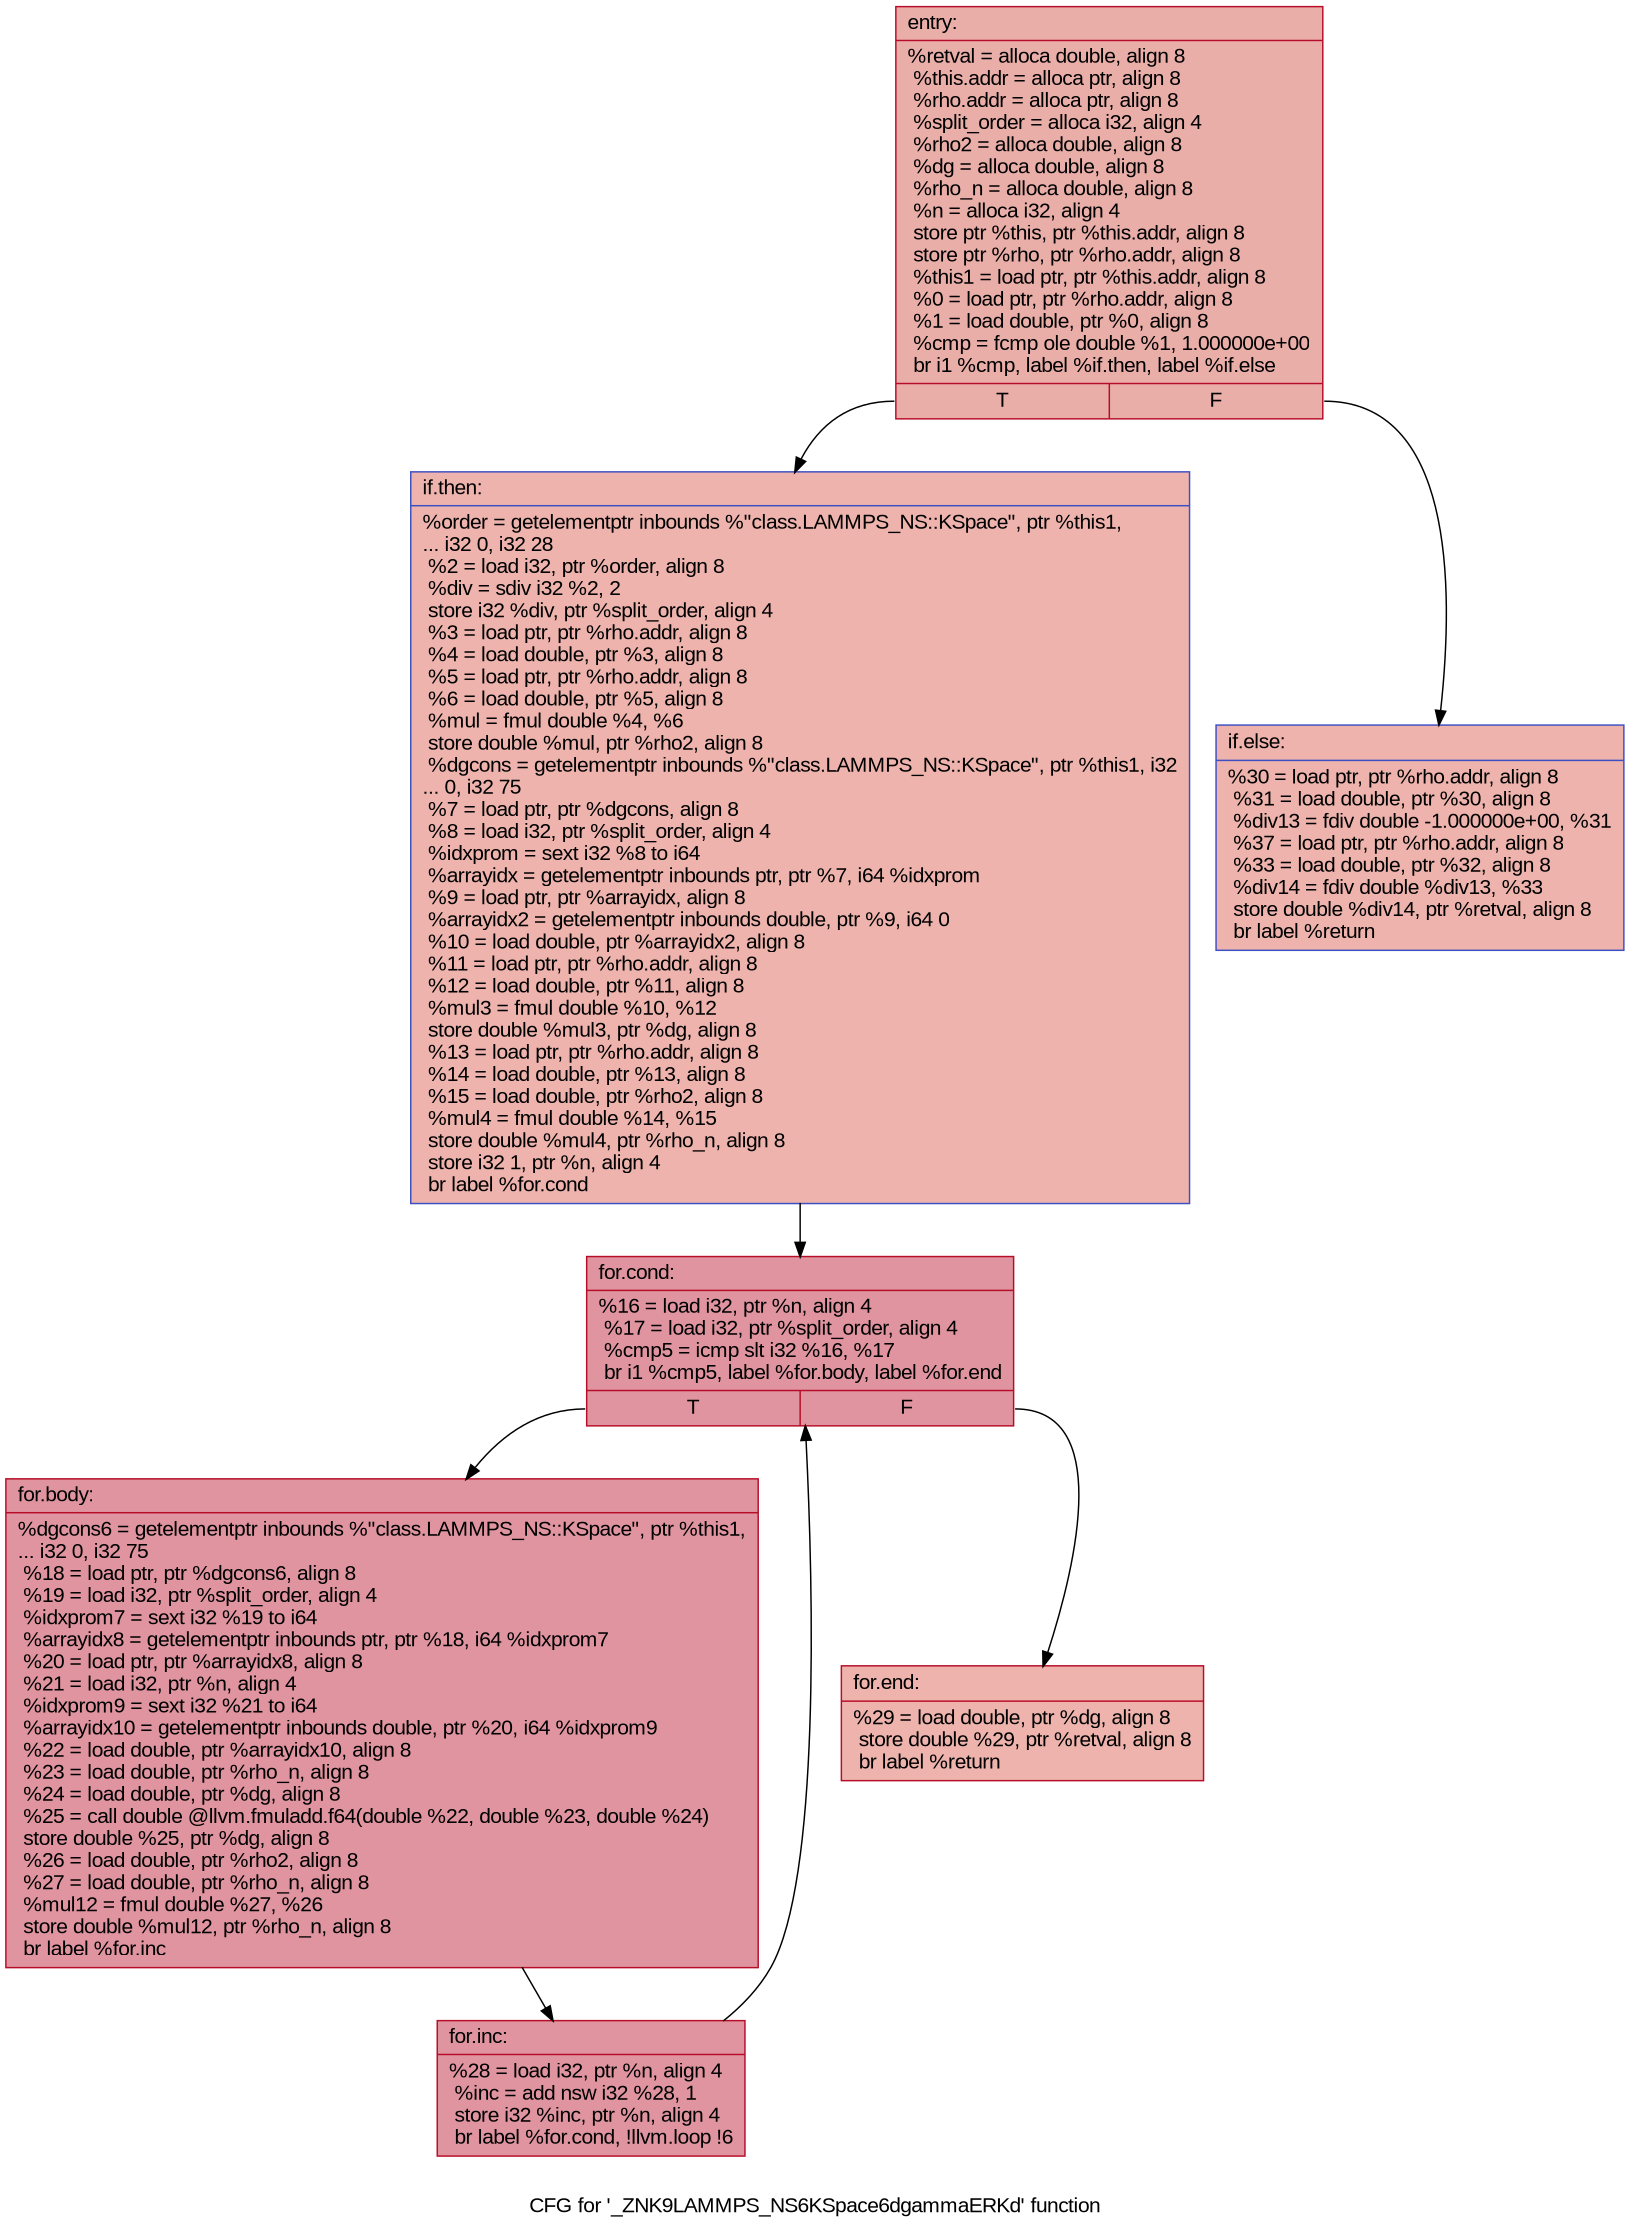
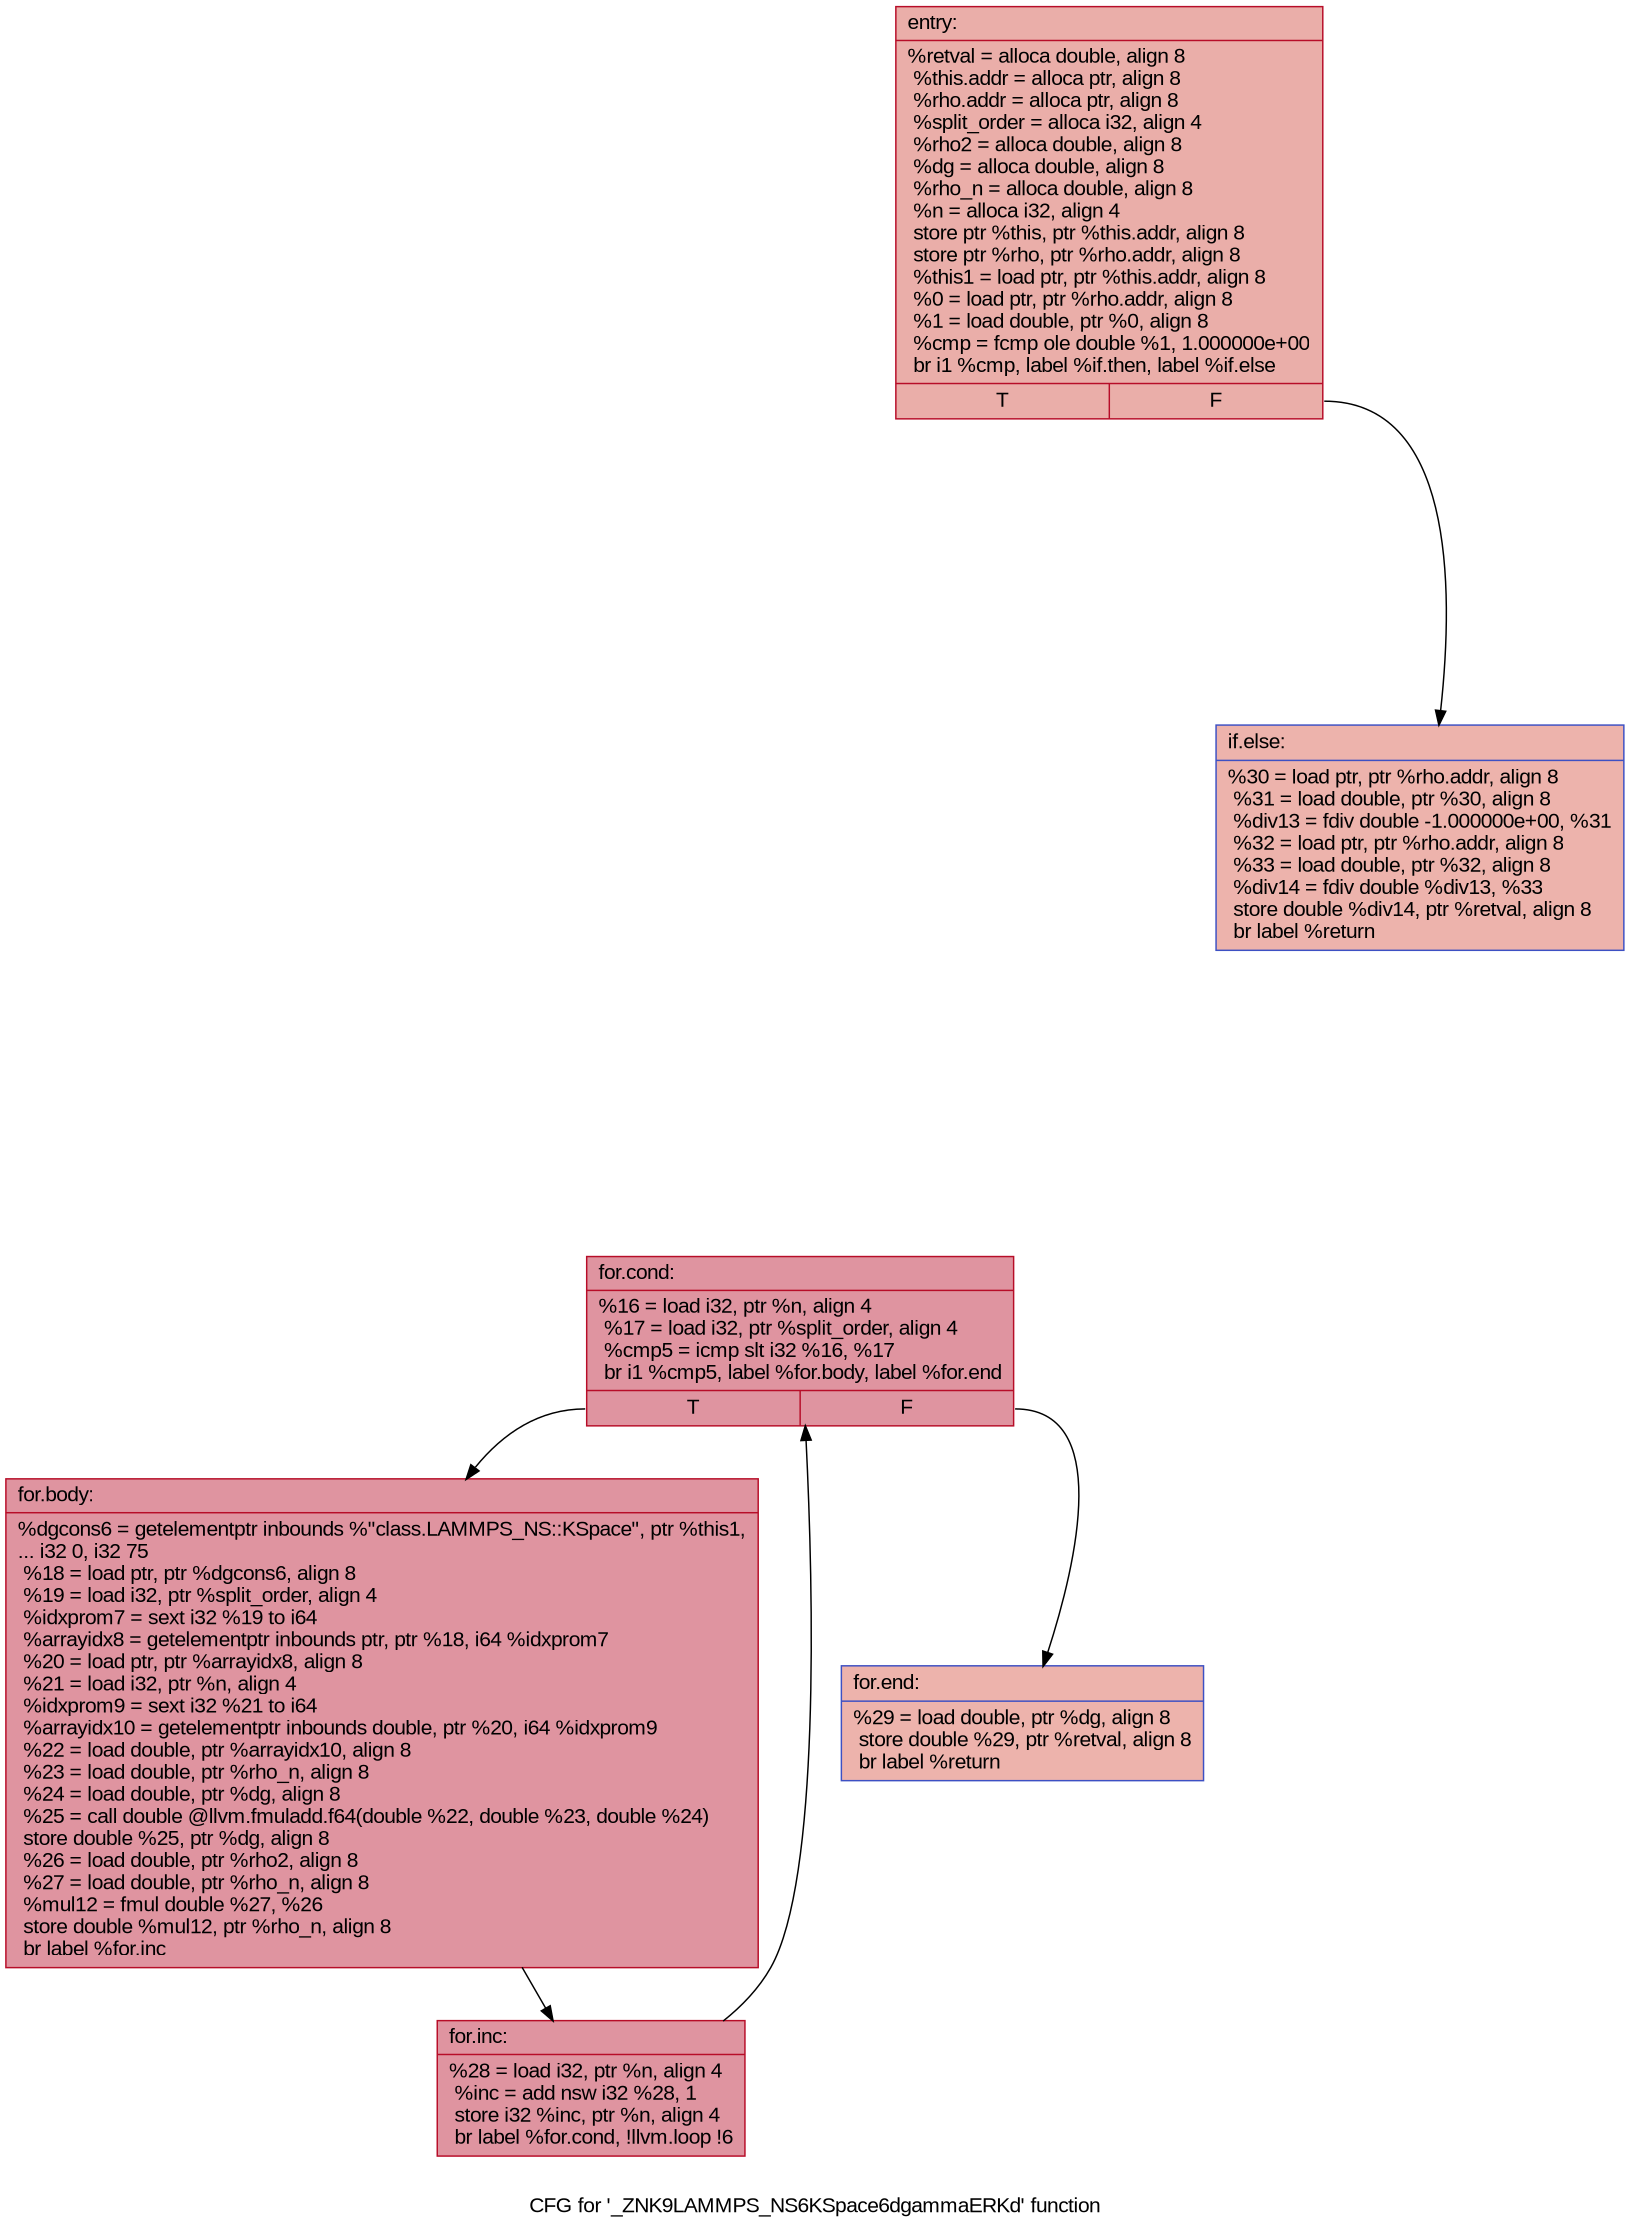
(800, 838) -> none
(1396, 844) -> (1396, 844)
(1022, 1723) -> (1022, 1723)
